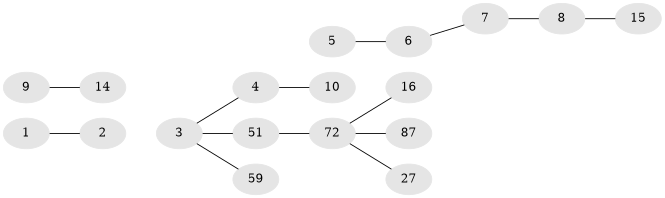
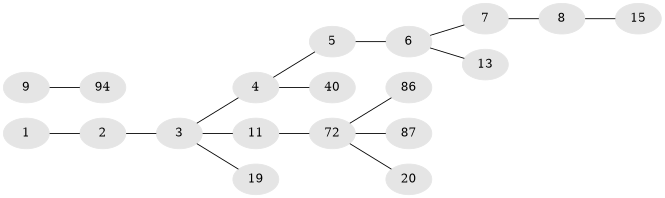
none -> (294, 65)
none -> (485, 65)
(103, 88) -> (103, 88)
(332, 88) -> (332, 88)
(409, 88) -> (409, 88)
none -> (141, 133)
(256, 133) -> (256, 133)
(256, 179) -> (256, 179)
(409, 179) -> (409, 179)
